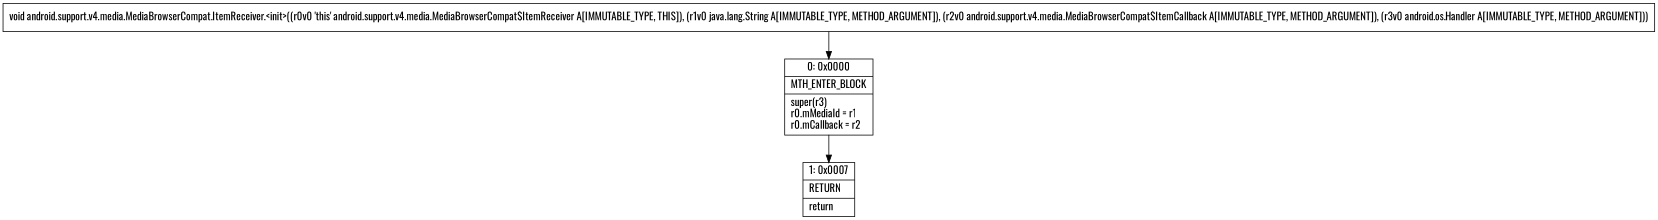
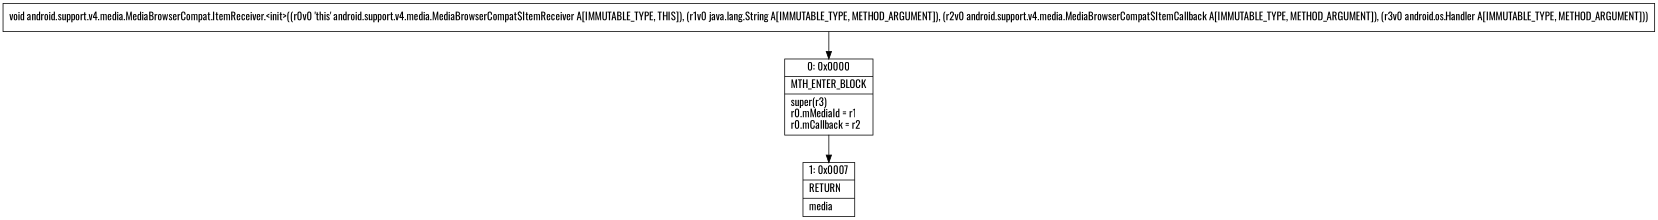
(821, 207) -> (821, 207)
